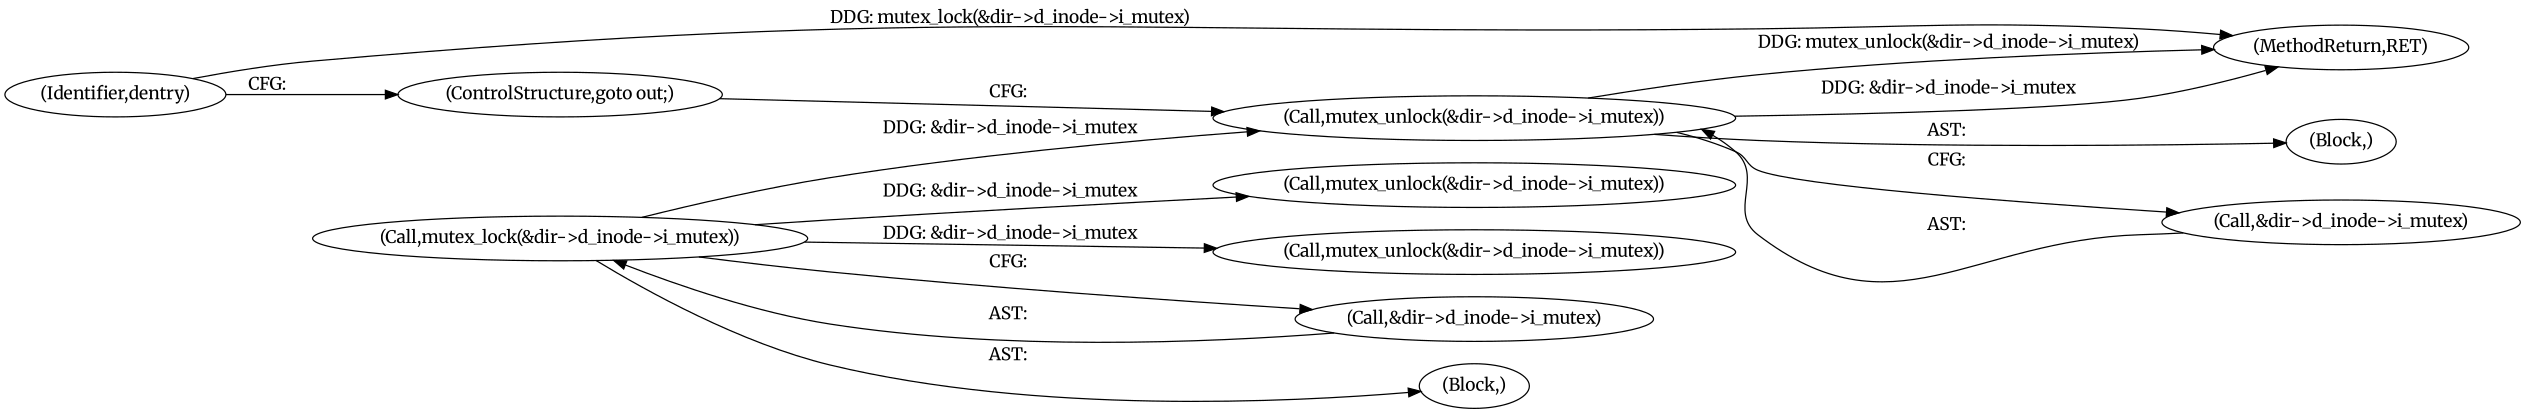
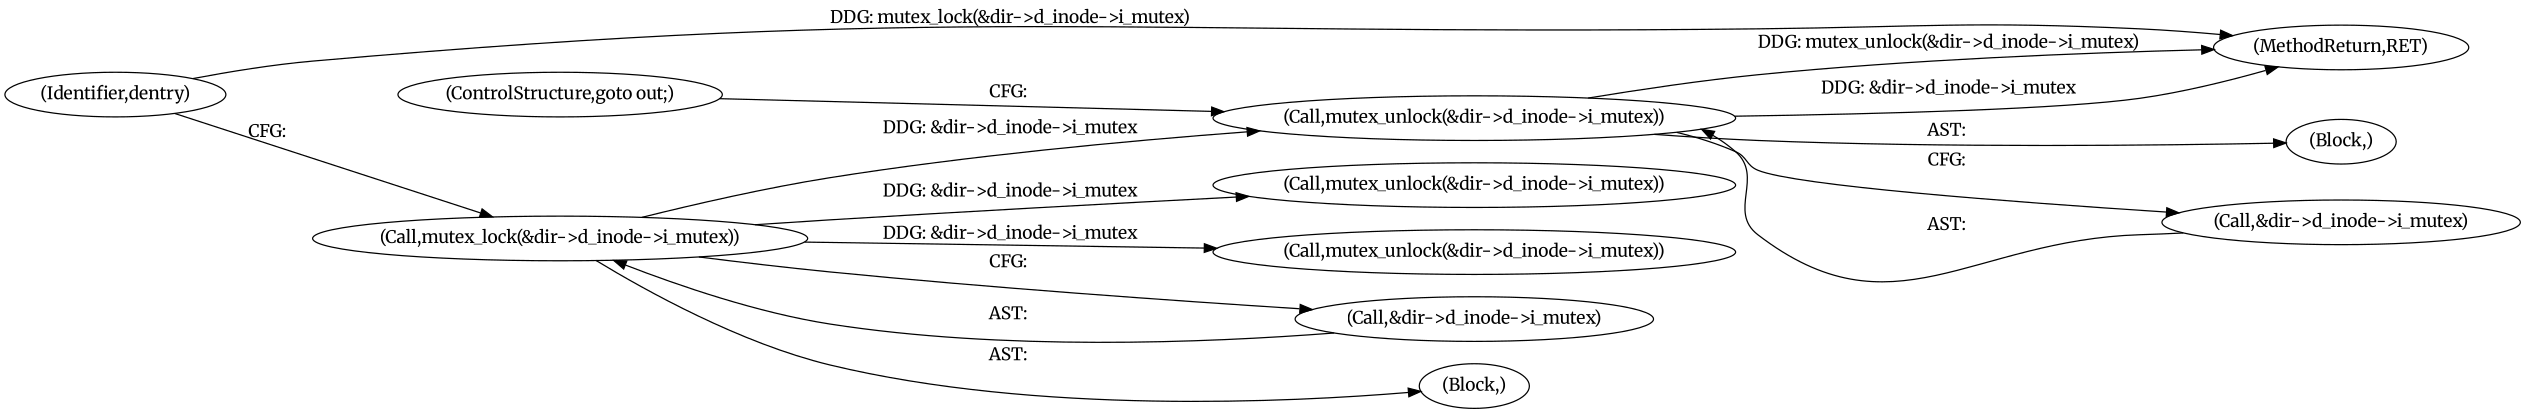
(306, 95) -> (328, 163)
